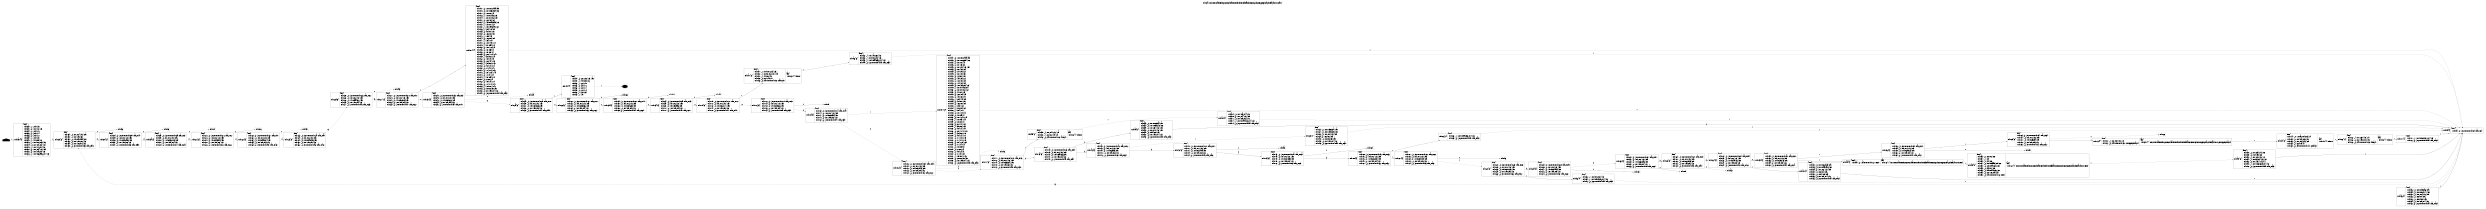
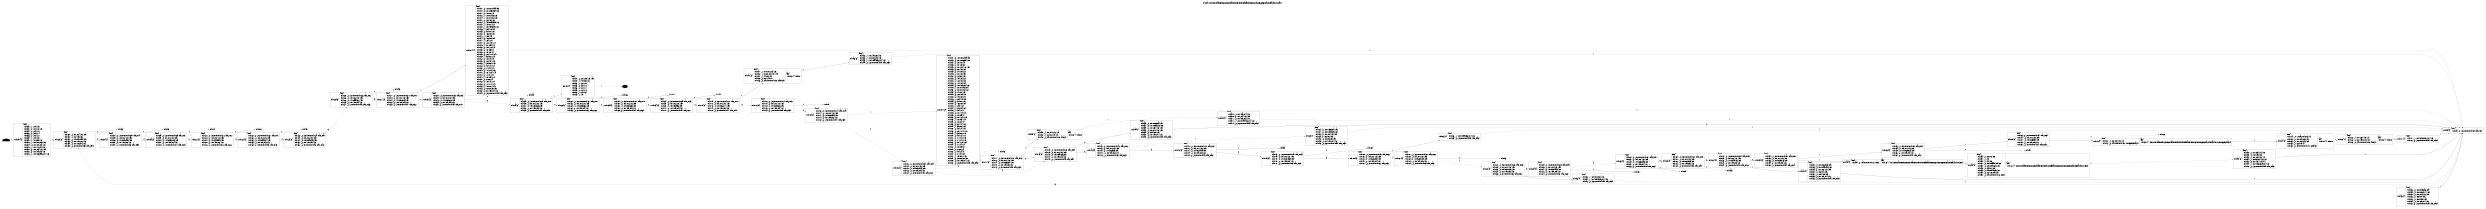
(958, 171) -> (991, 176)
